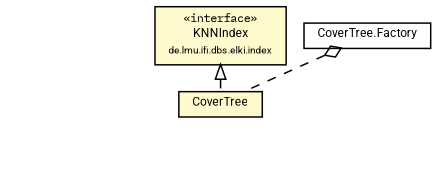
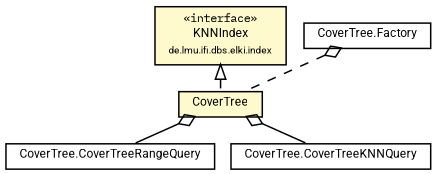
none -> (110, 156)
none -> (331, 156)
